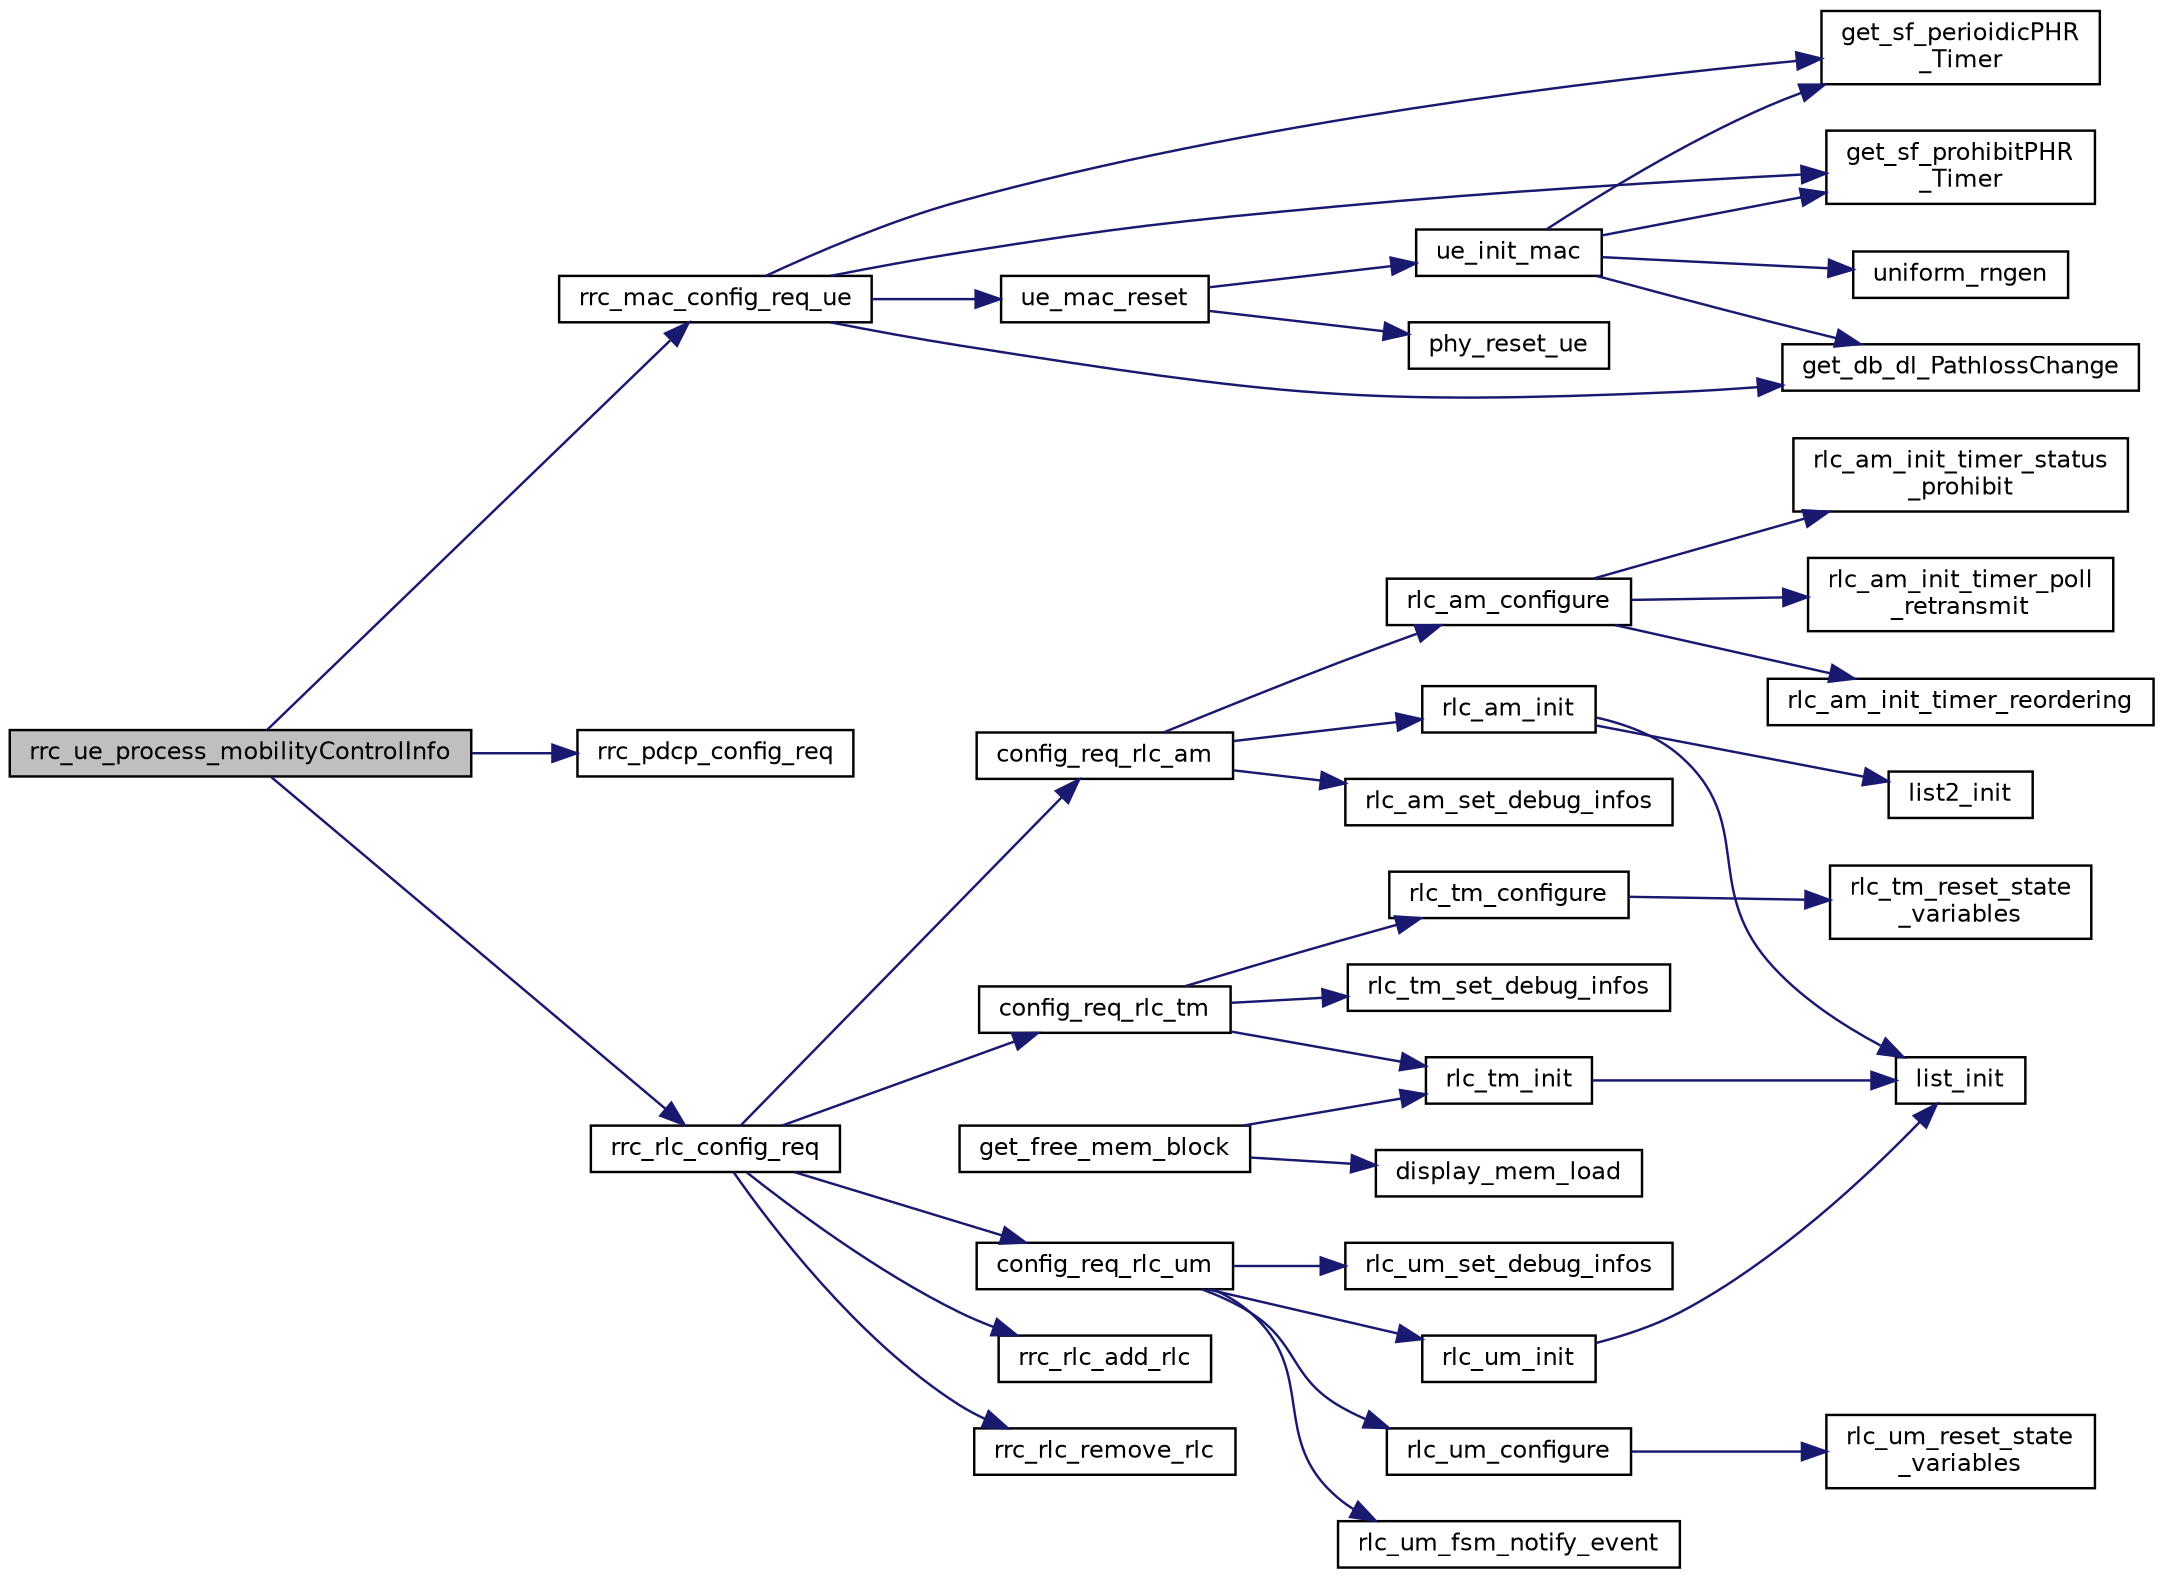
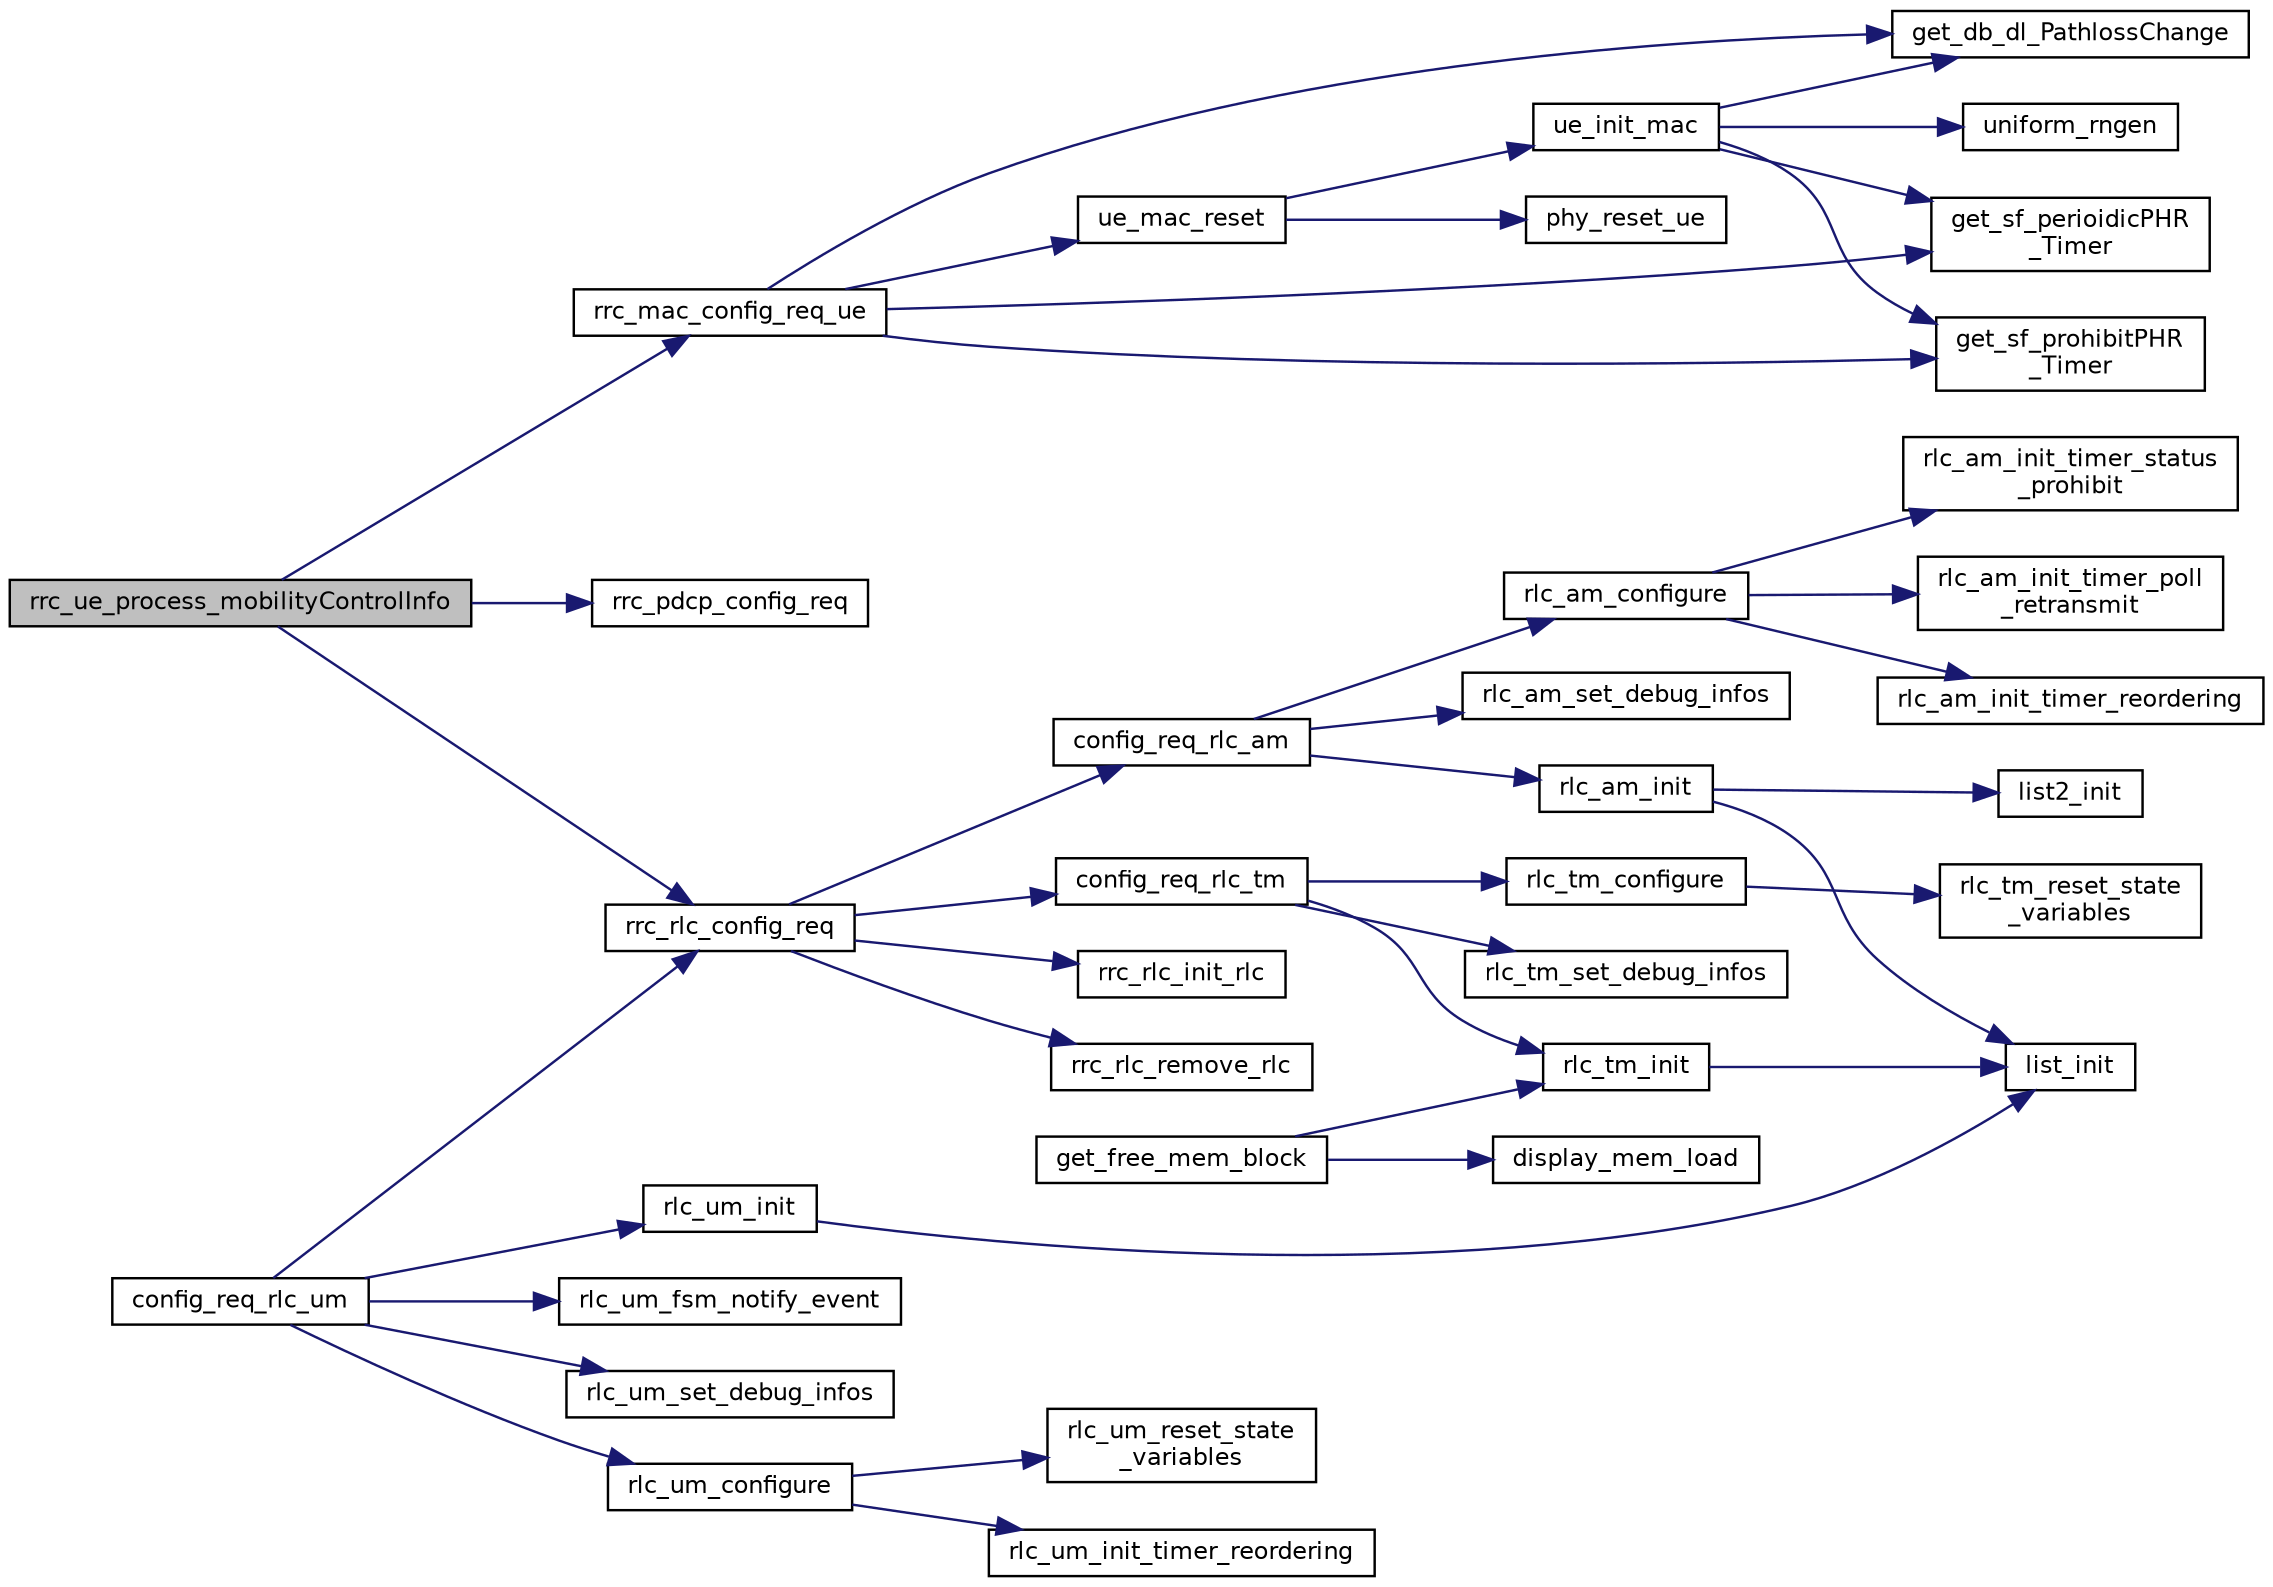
(898, 1204) -> (476, 1122)
(1105, 1359) -> (1182, 974)
none -> (1182, 1553)
